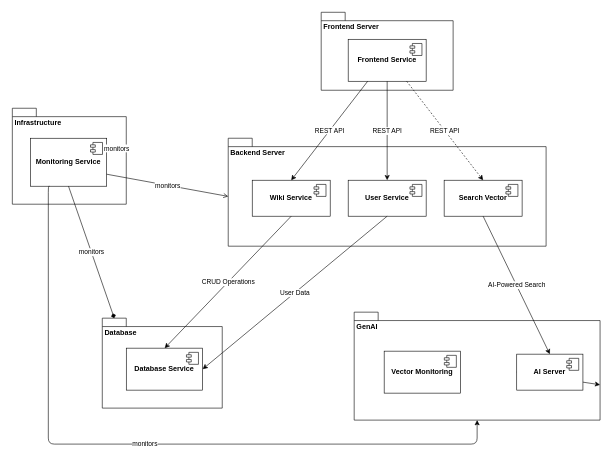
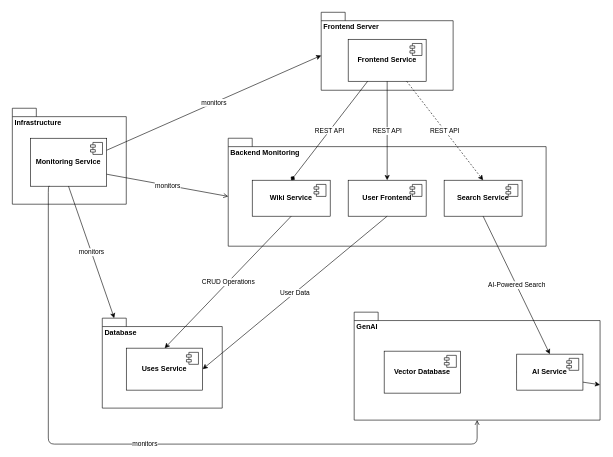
(115, 149) -> (212, 104)
(258, 153) -> (264, 153)
(295, 176) -> (295, 176)
(387, 198) -> (387, 198)
(483, 198) -> (483, 198)
(112, 312) -> (112, 313)
(164, 369) -> (164, 369)
(422, 372) -> (422, 372)
(550, 372) -> (550, 372)
(477, 425) -> (477, 424)
